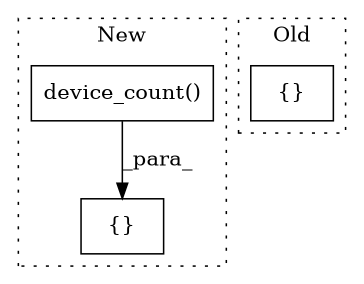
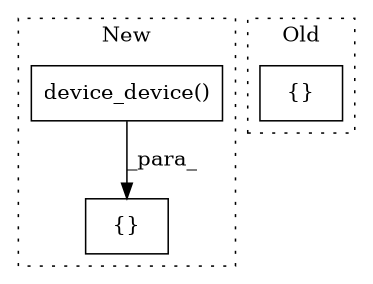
(122, 93) -> (127, 93)
